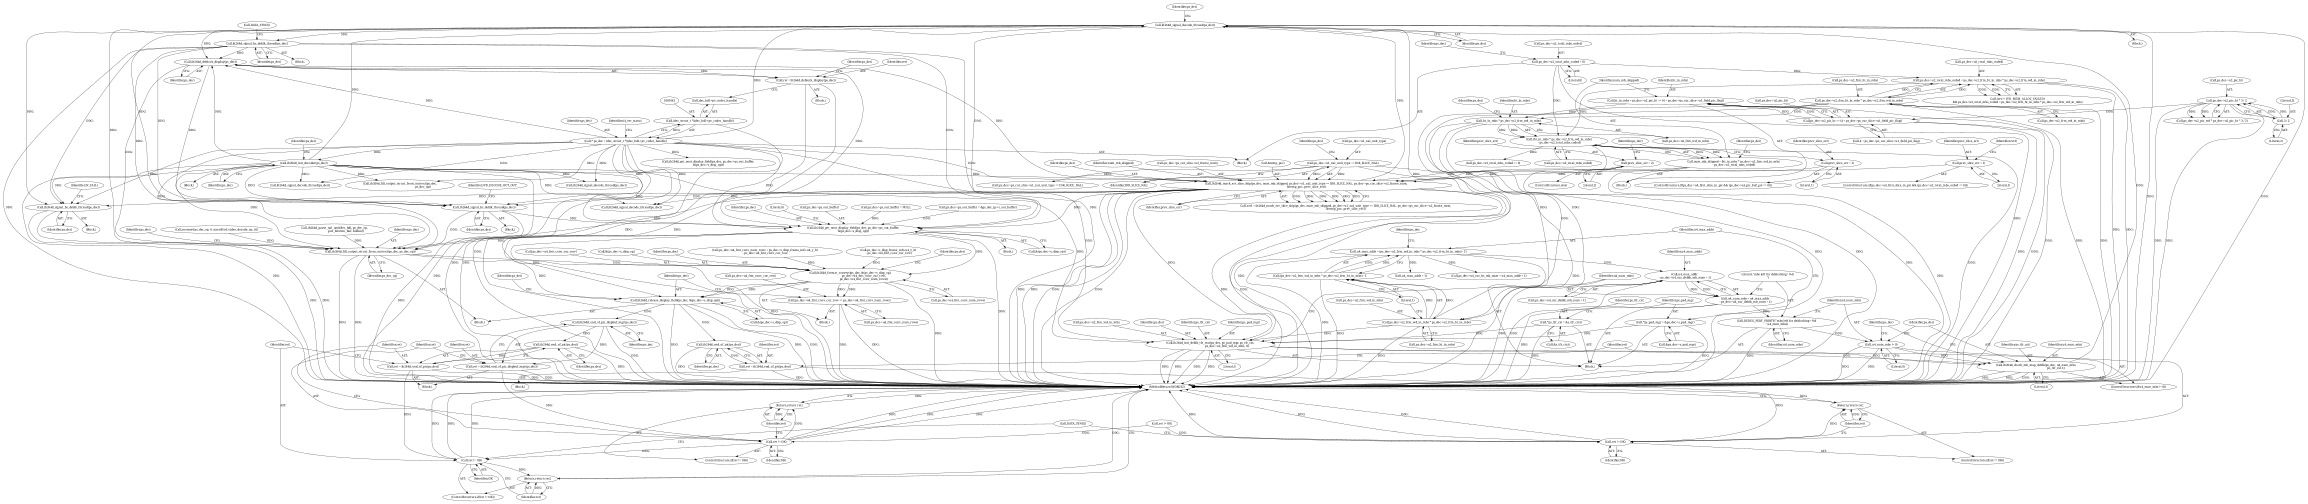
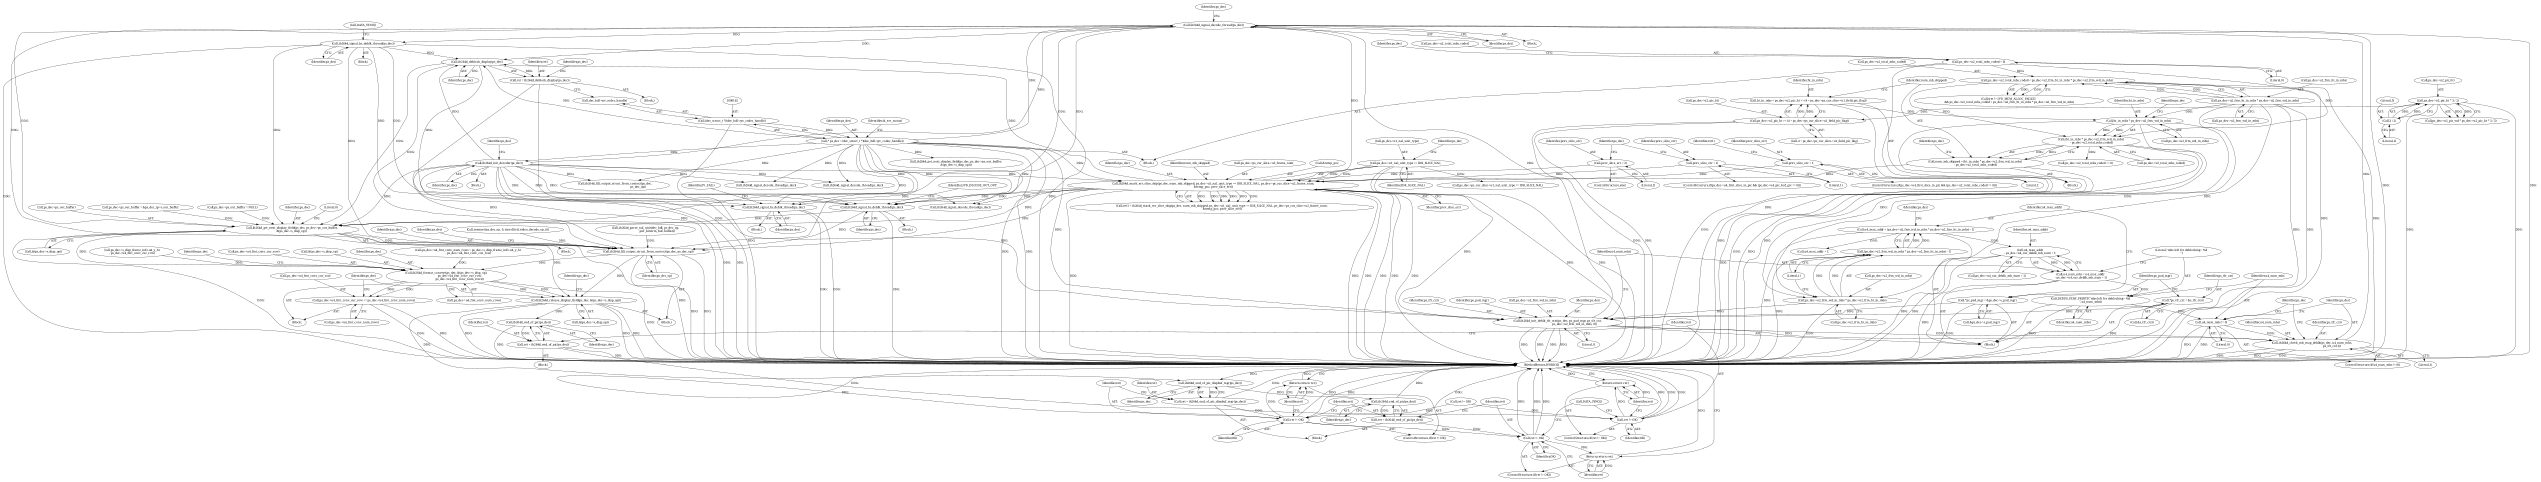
(1489, 276) -> none
(860, 384) -> (1325, 367)
